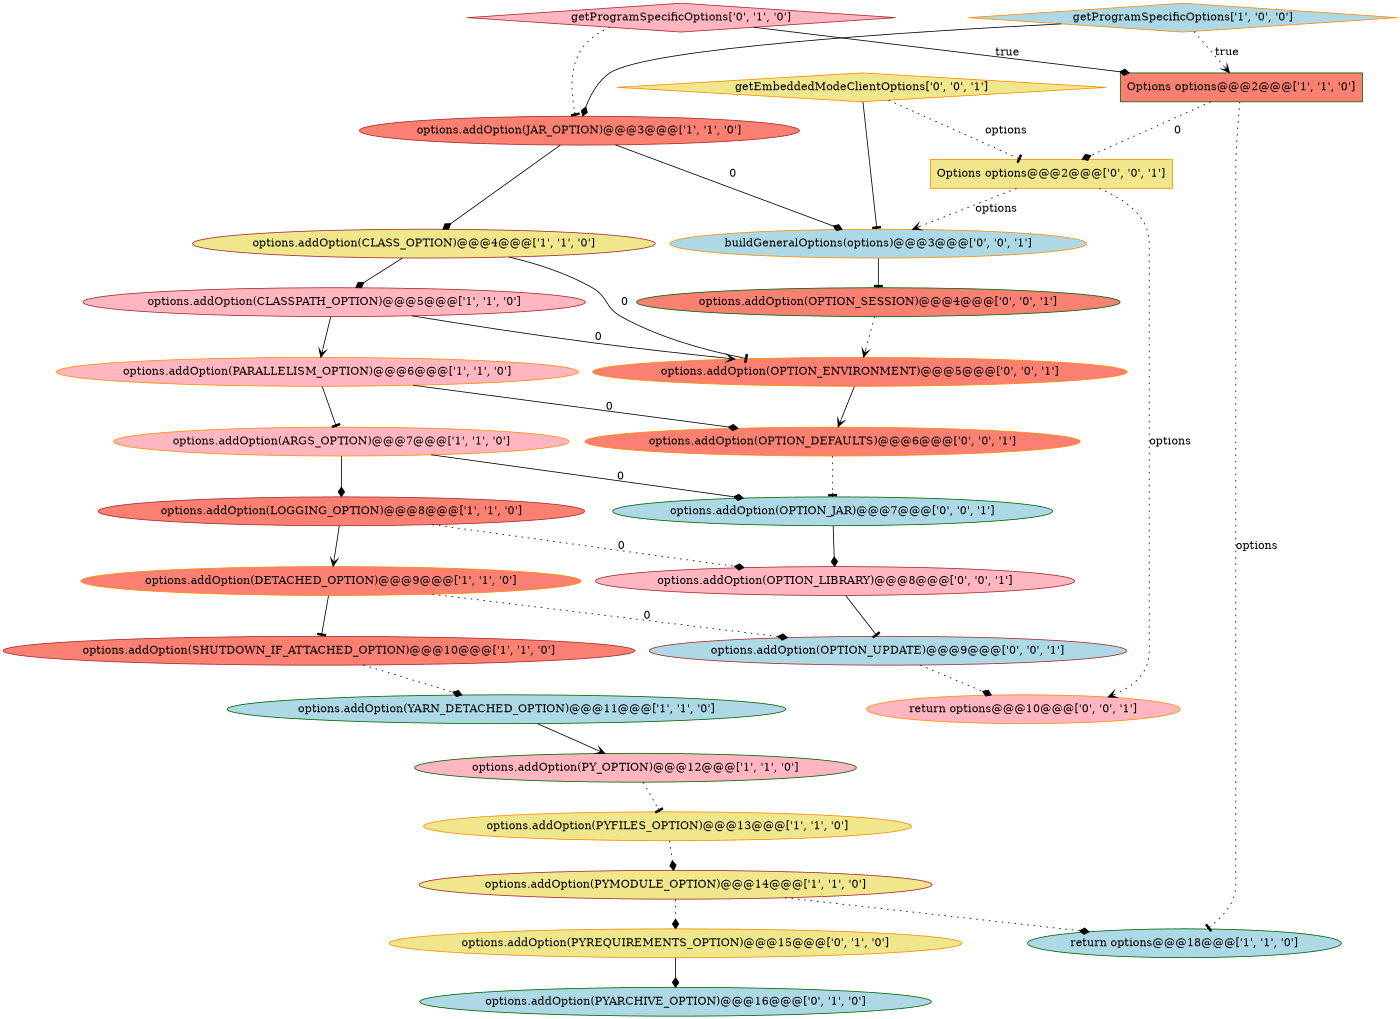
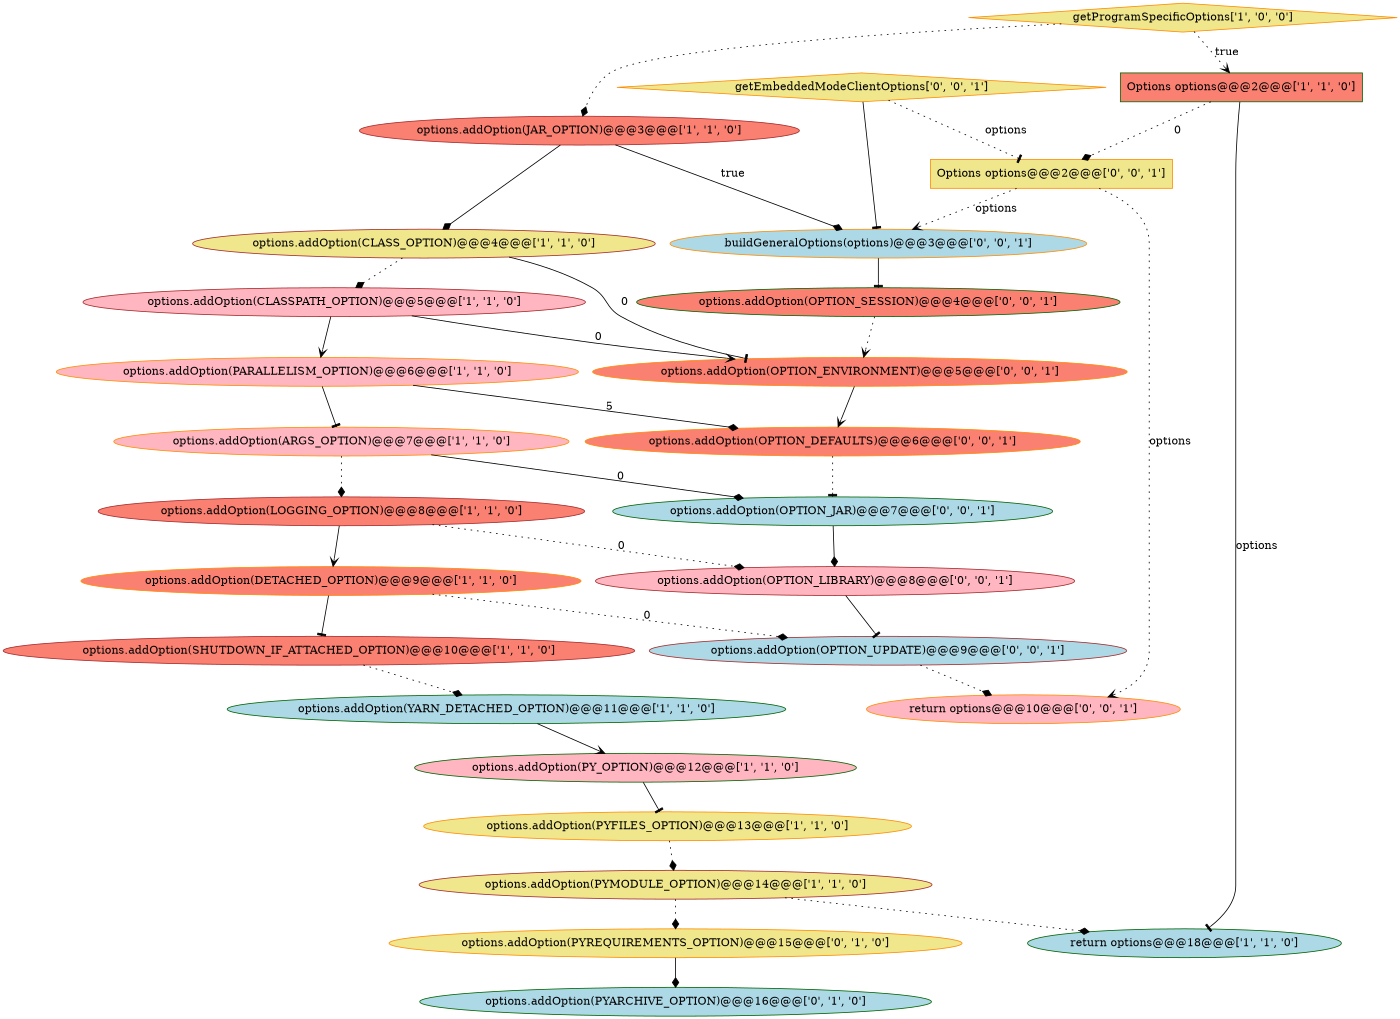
(681, 18) -> none
(1183, 18) -> (1183, 18)
(813, 40) -> (813, 40)
(733, 174) -> (733, 174)
(383, 270) -> (383, 270)
(610, 407) -> (610, 407)
(341, 472) -> (341, 472)
(1236, 518) -> (1236, 518)
(651, 795) -> (651, 795)
